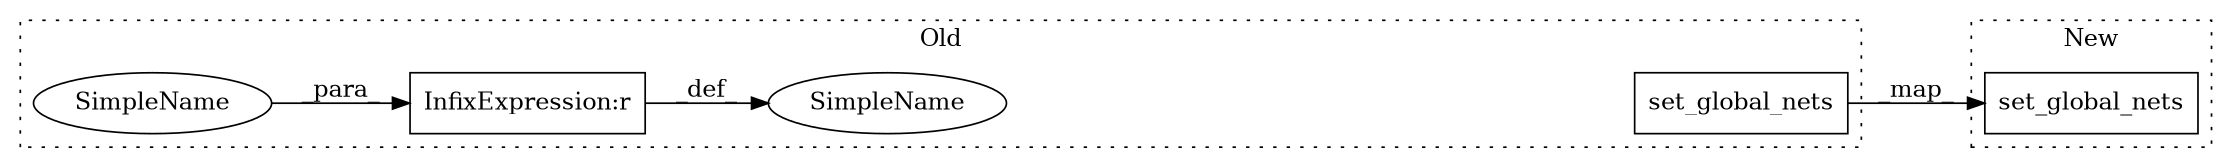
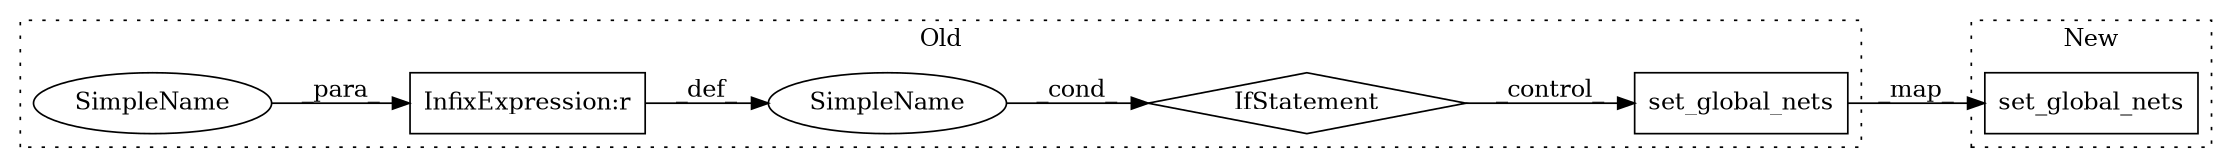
none -> (1307, 103)
